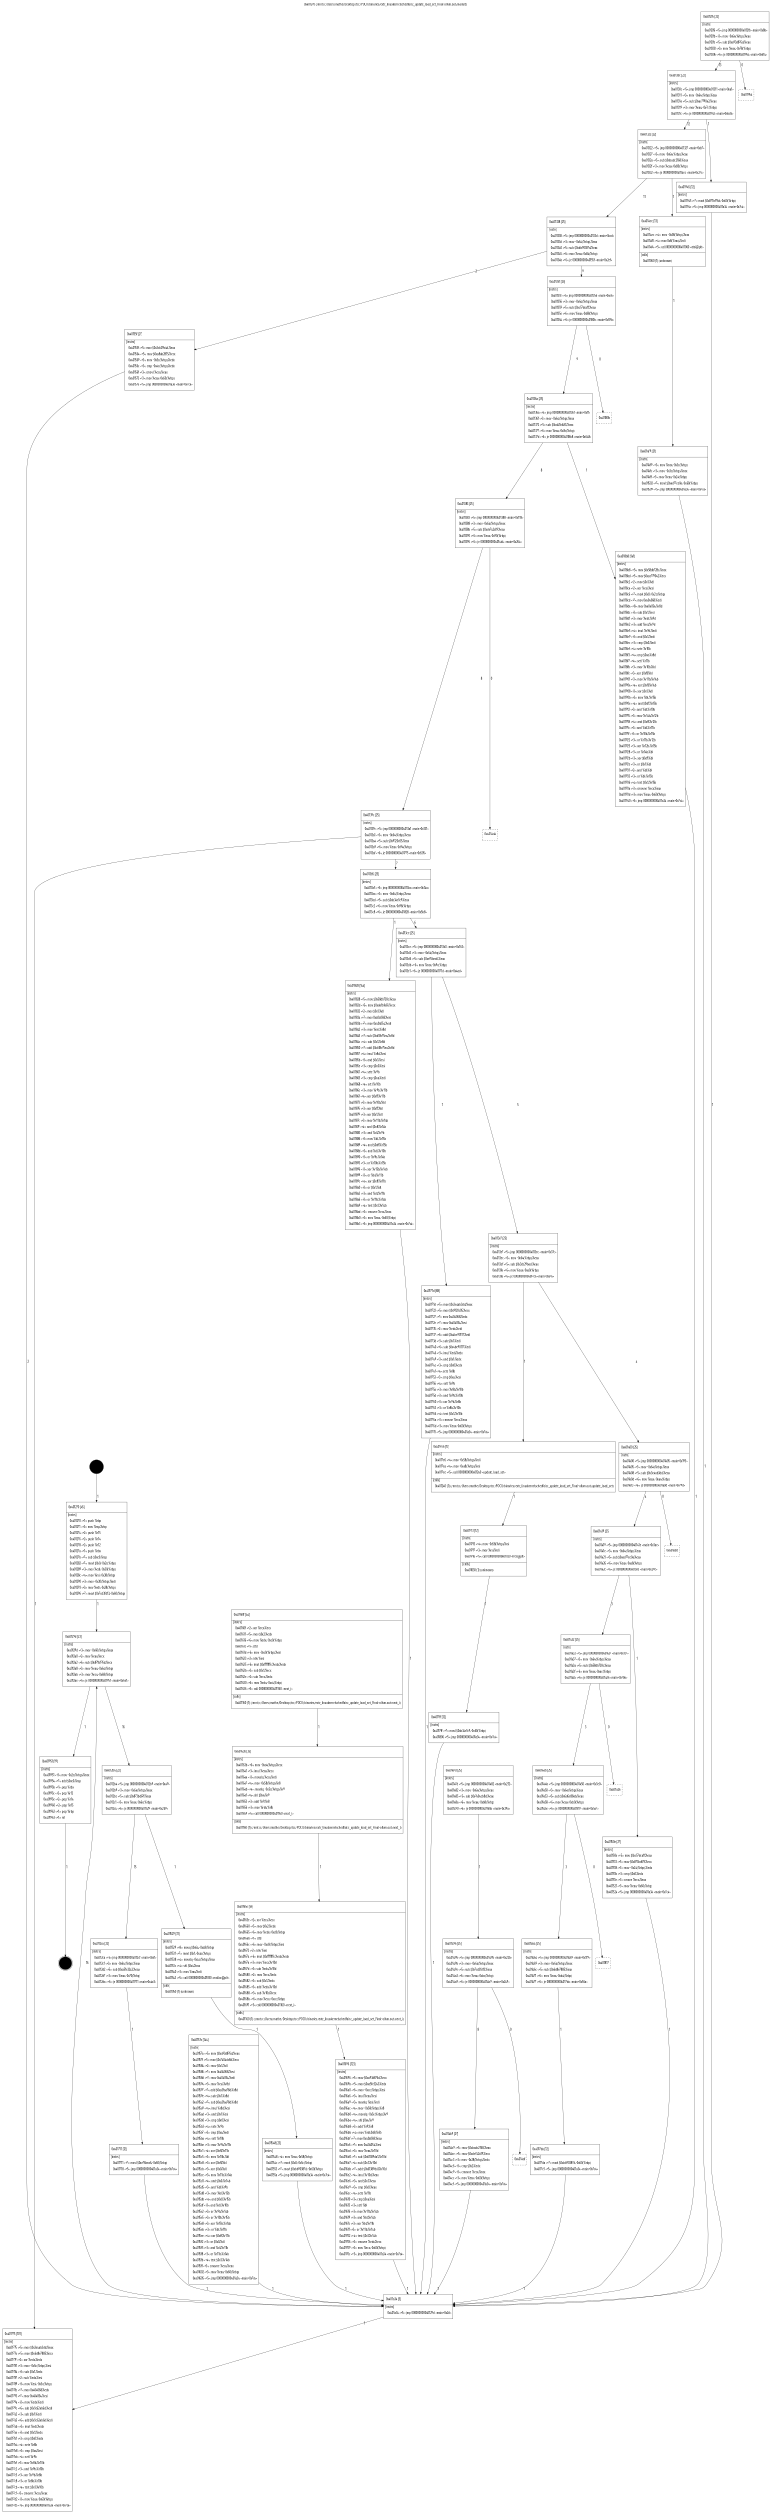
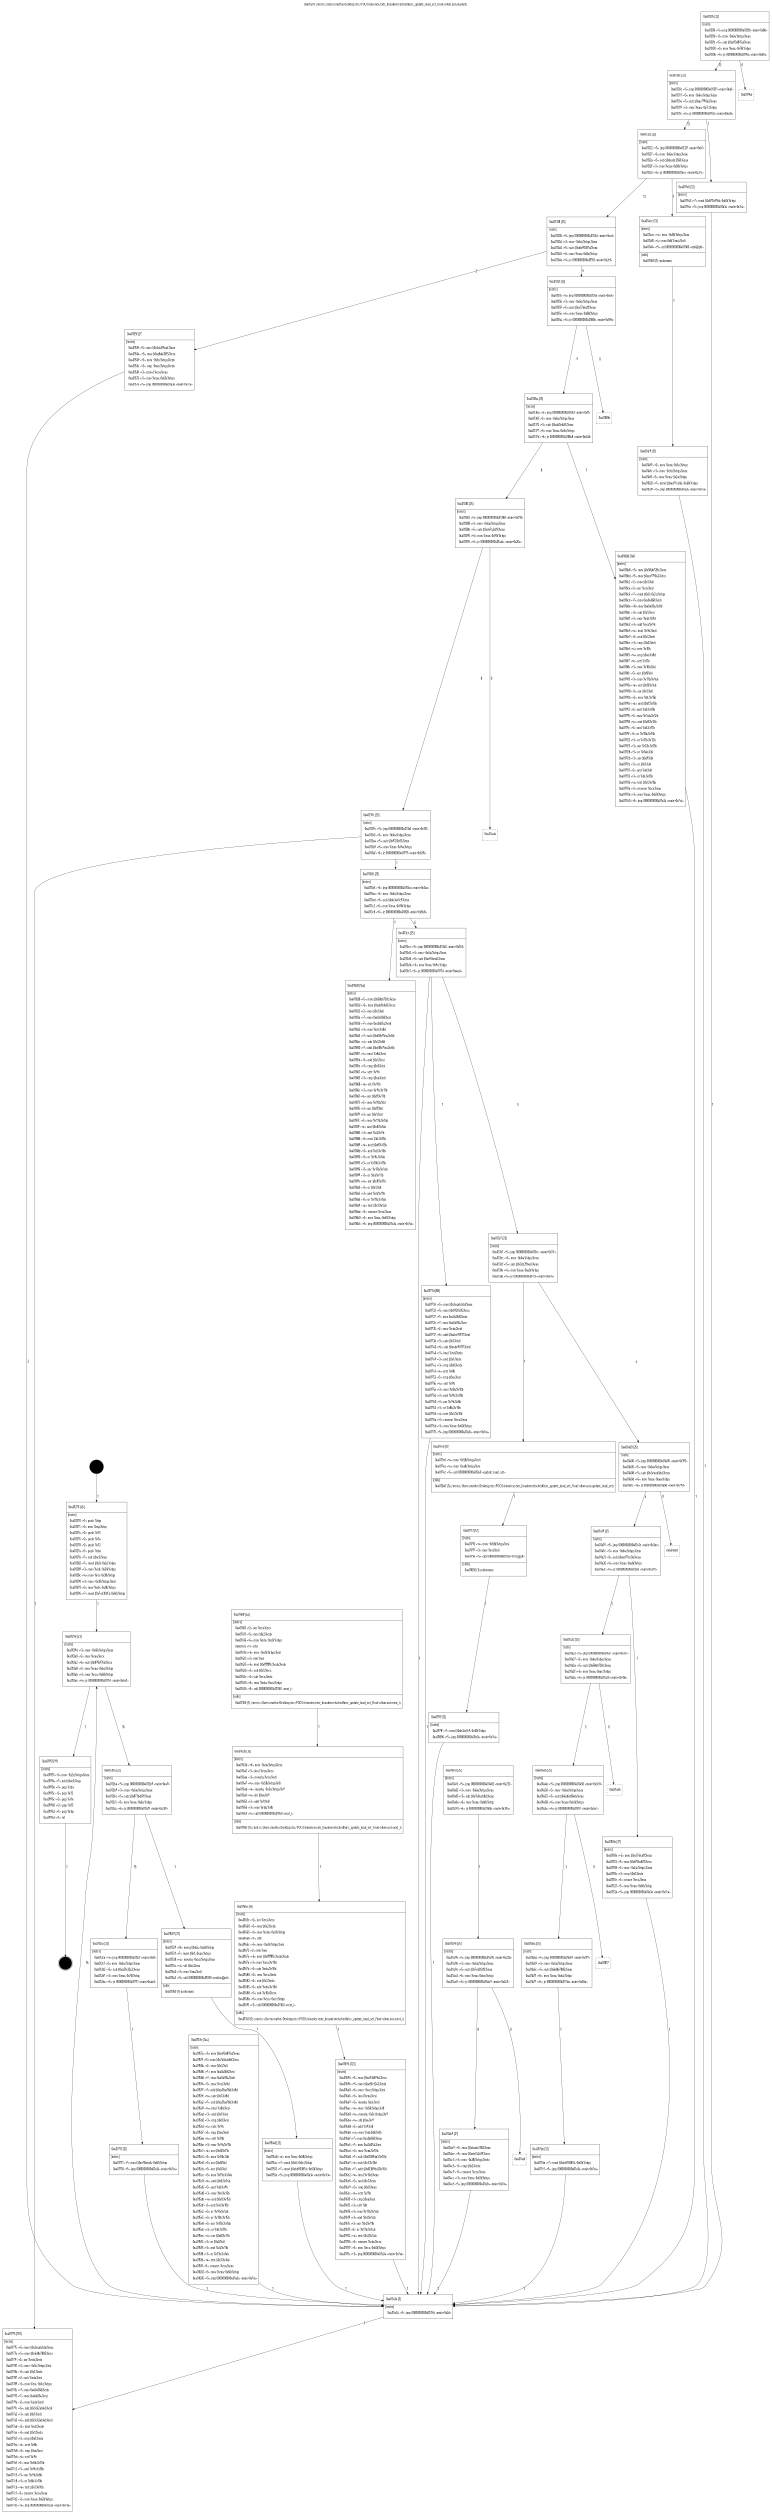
(408, 1761) -> (418, 1635)
